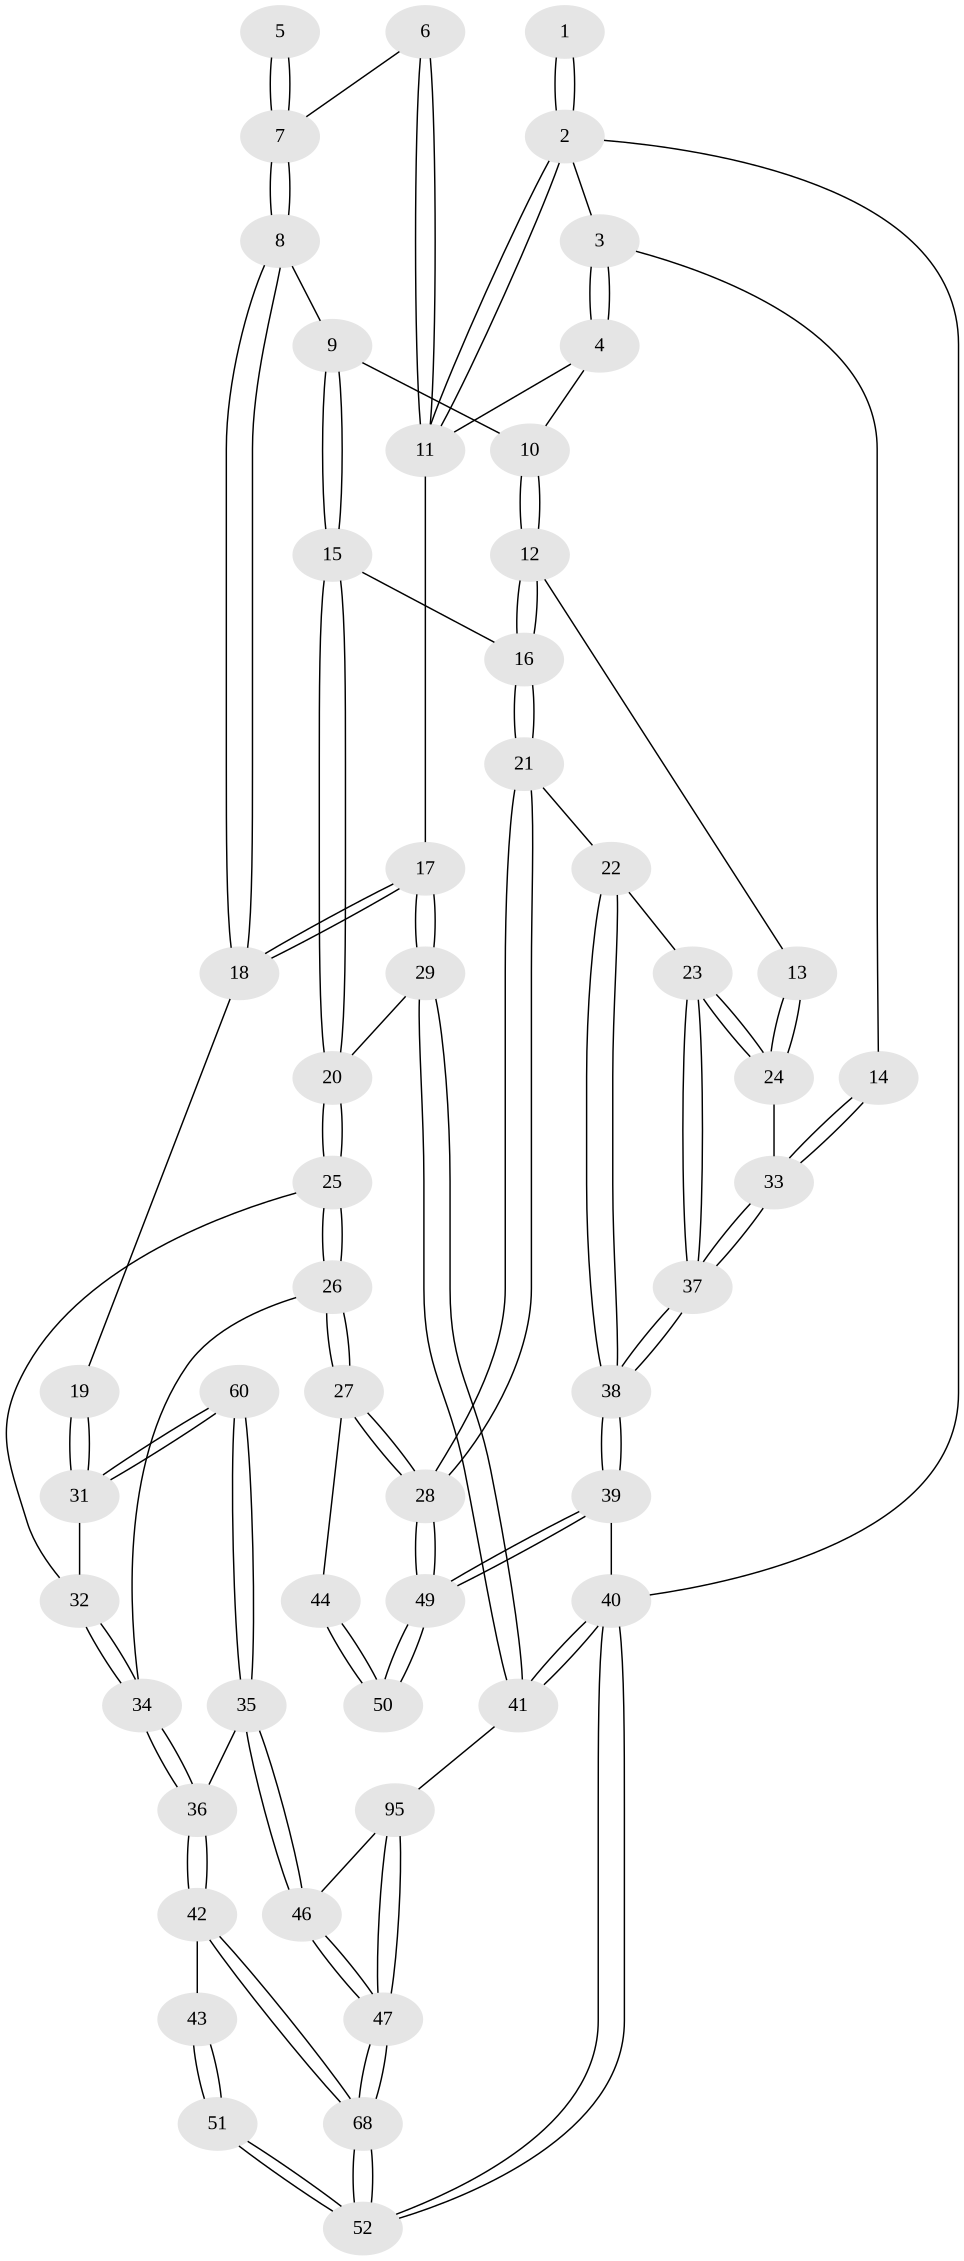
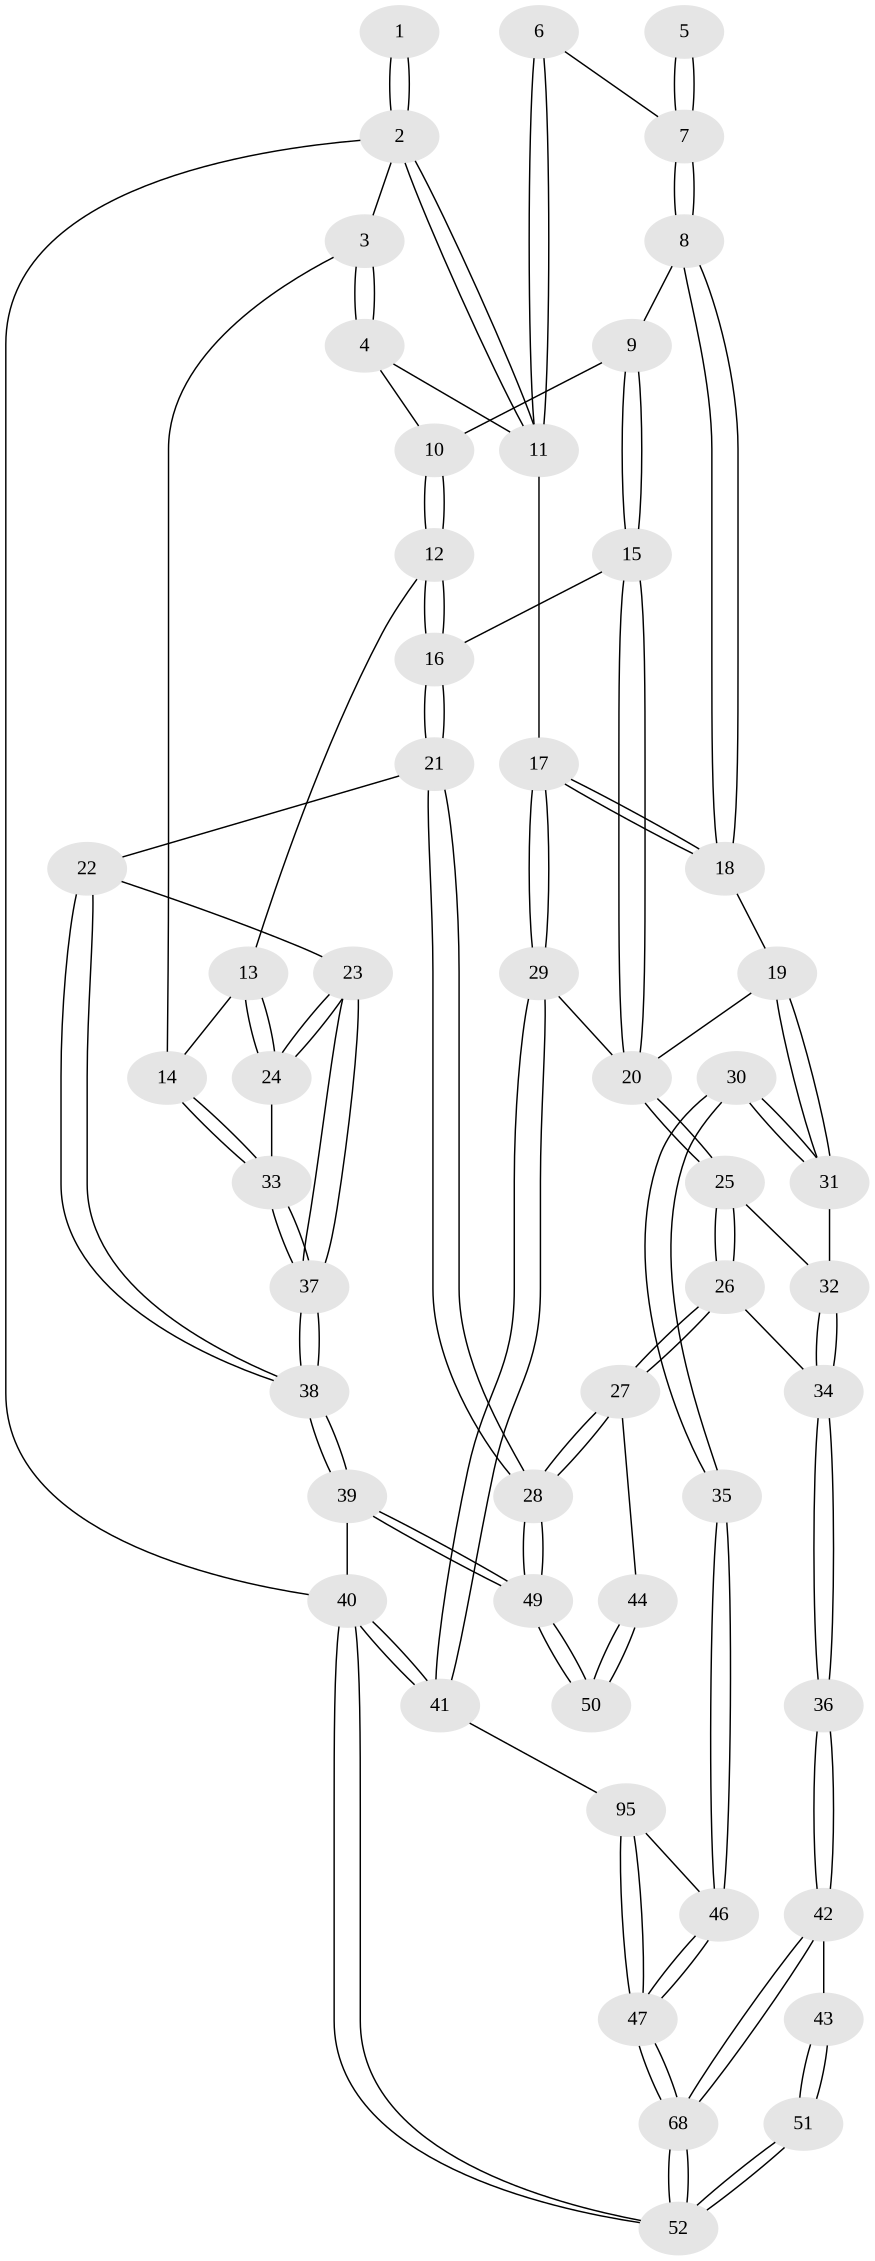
none -> (208, 1026)
none -> (705, 1026)
(239, 1392) -> (737, 1078)
(222, 1758) -> none
